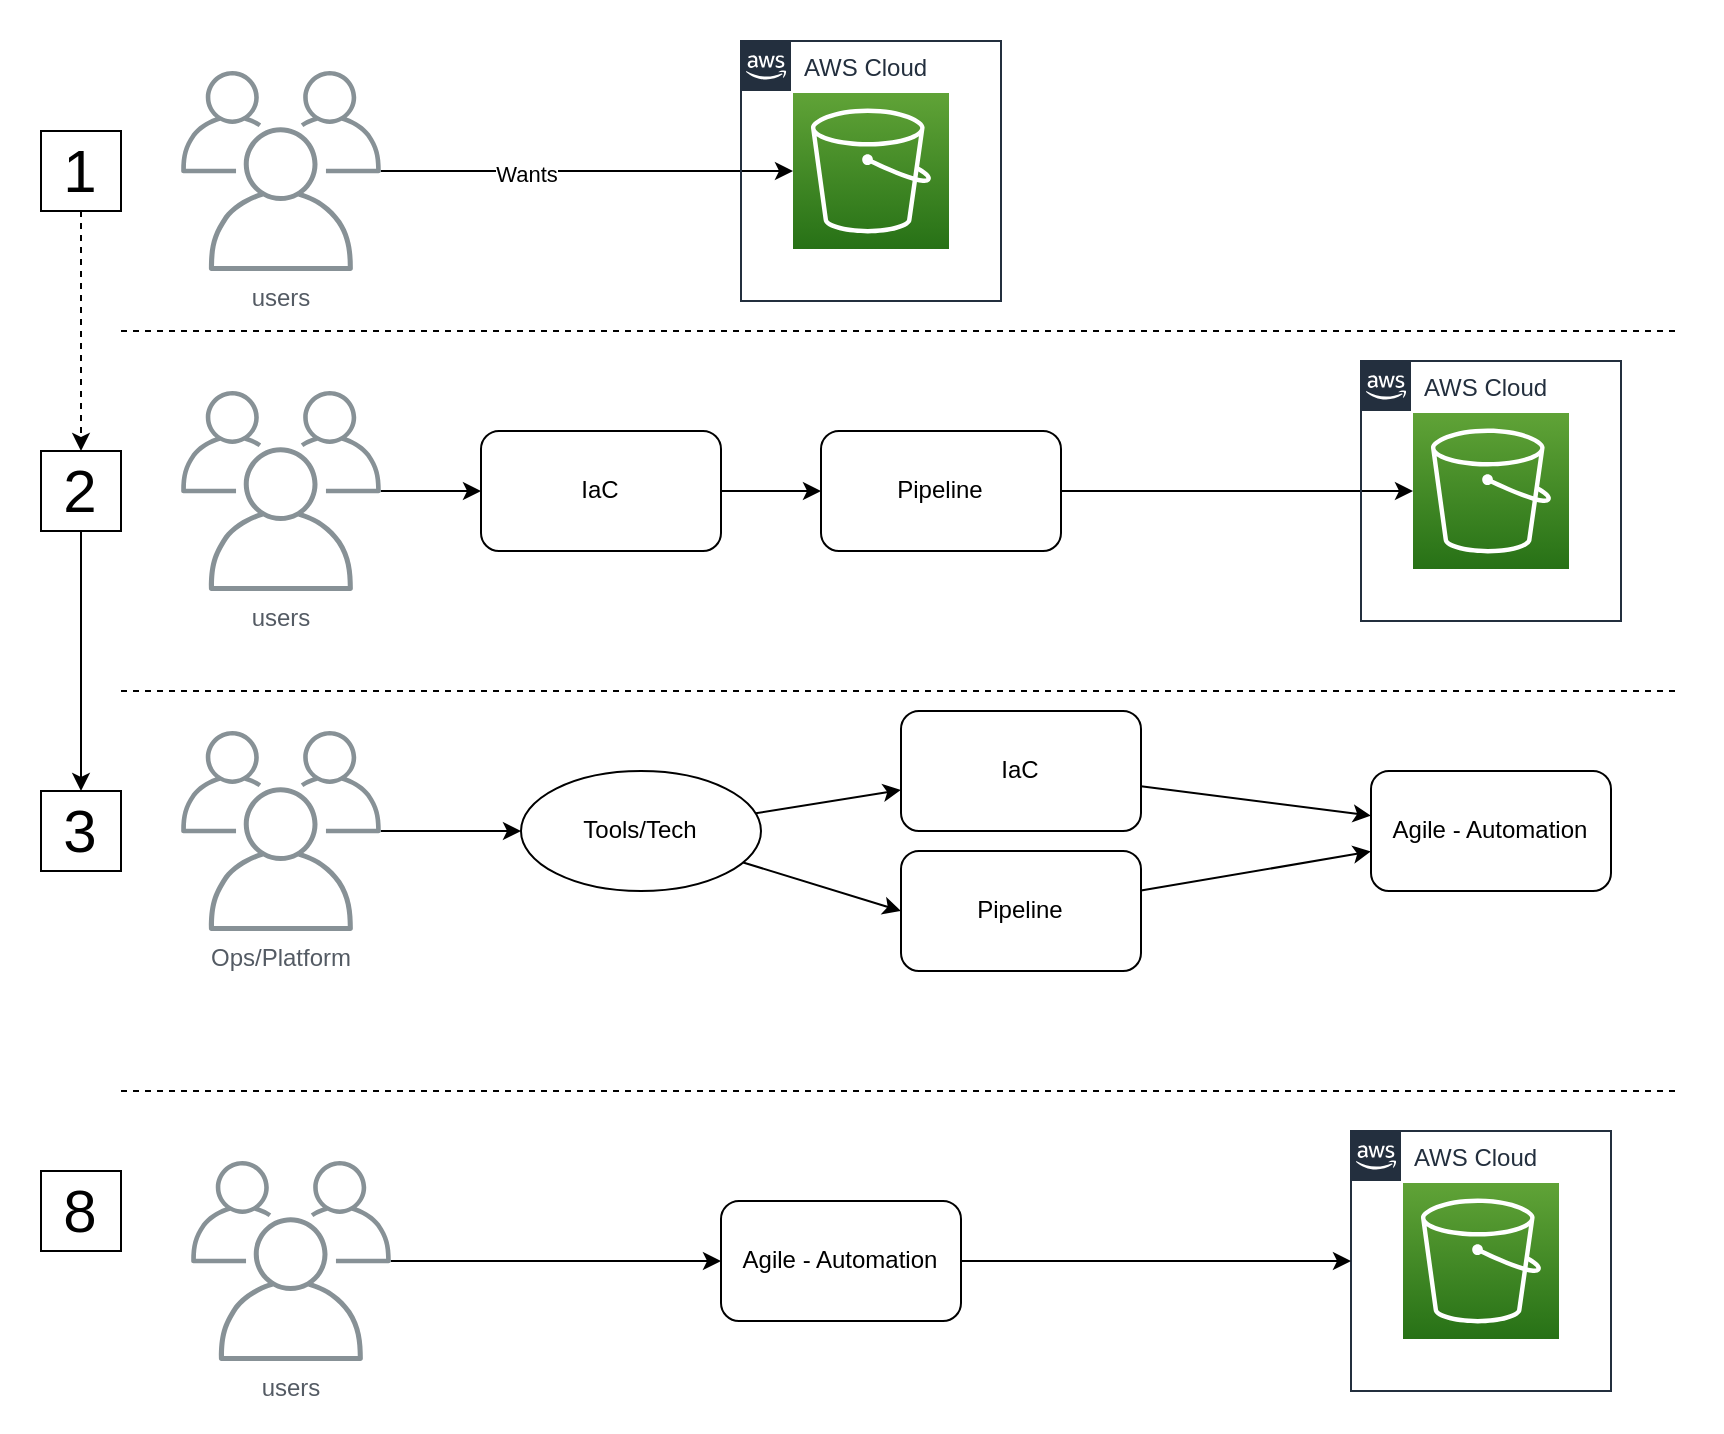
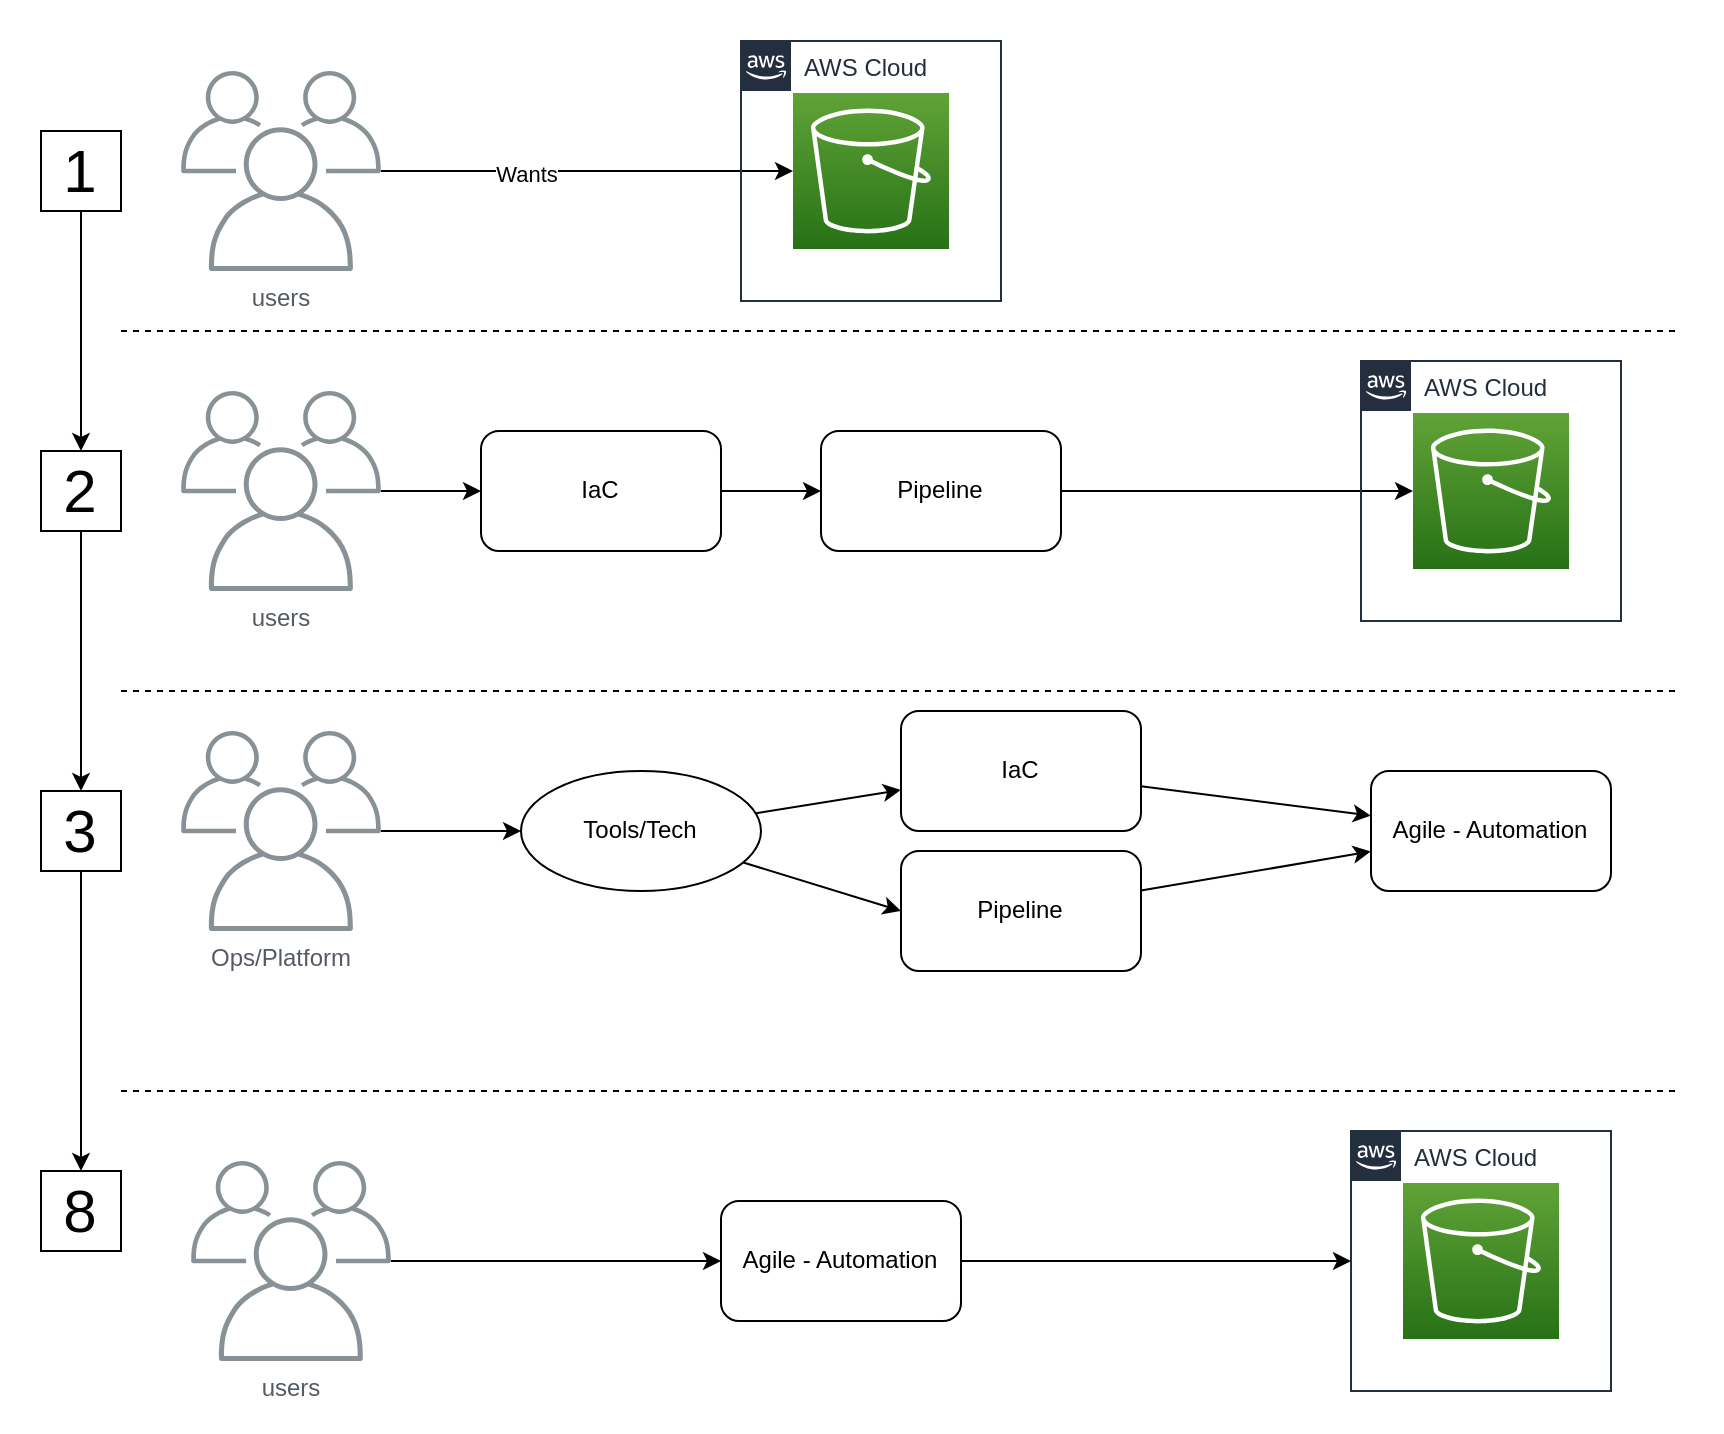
(81, 326) -> (81, 326)
none -> (81, 1014)
